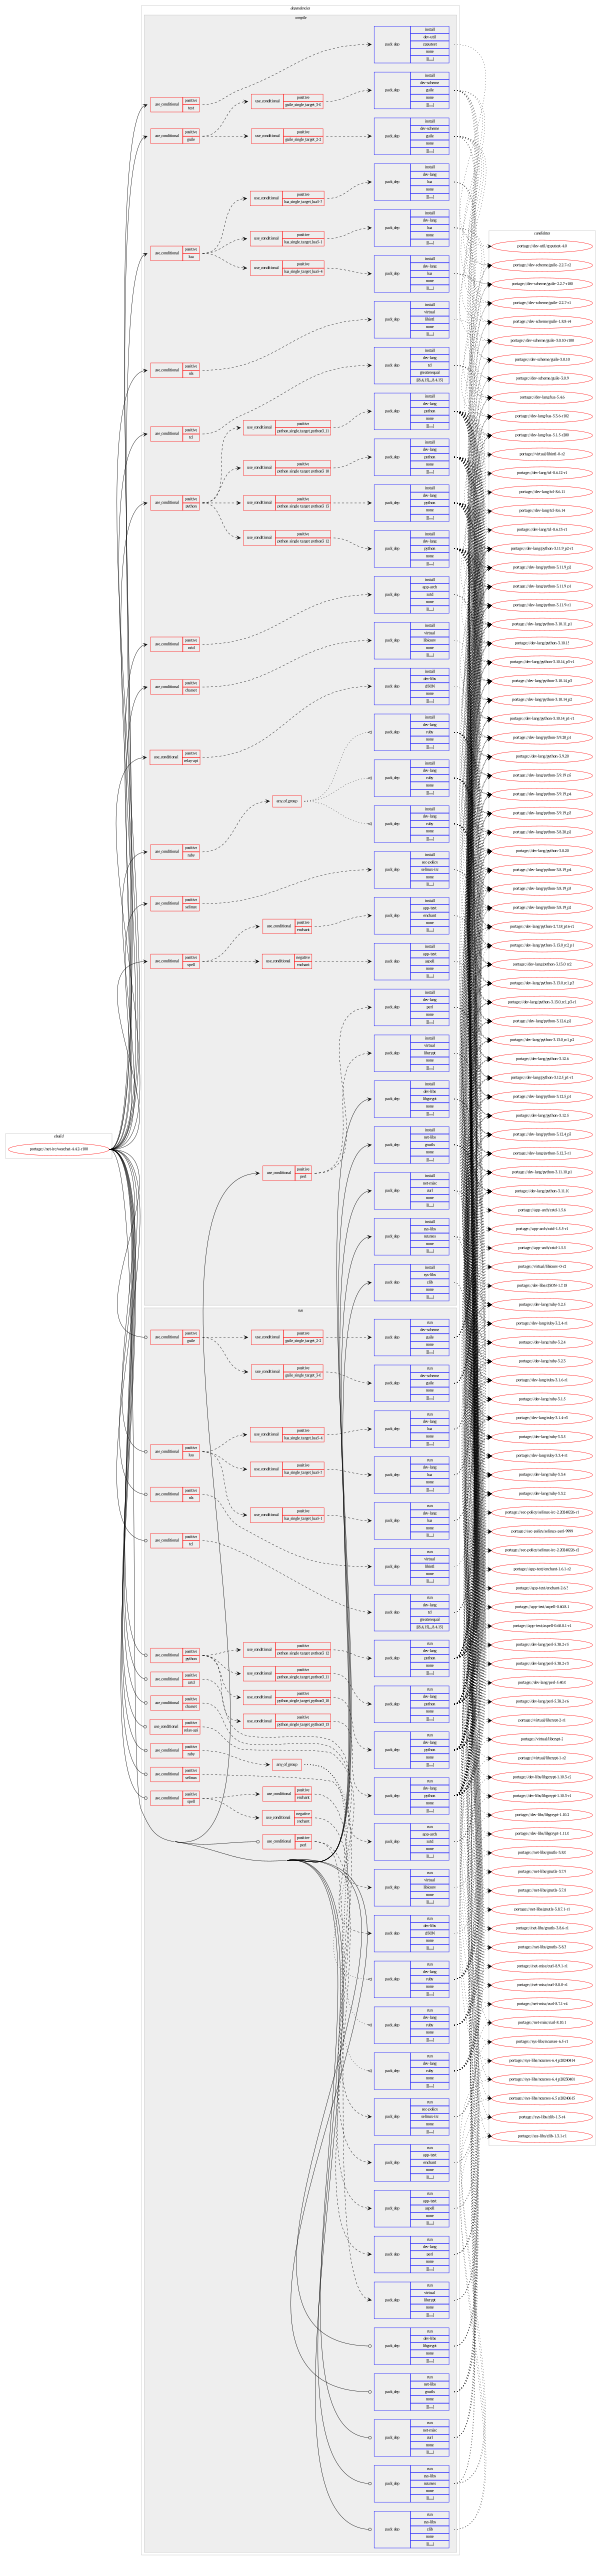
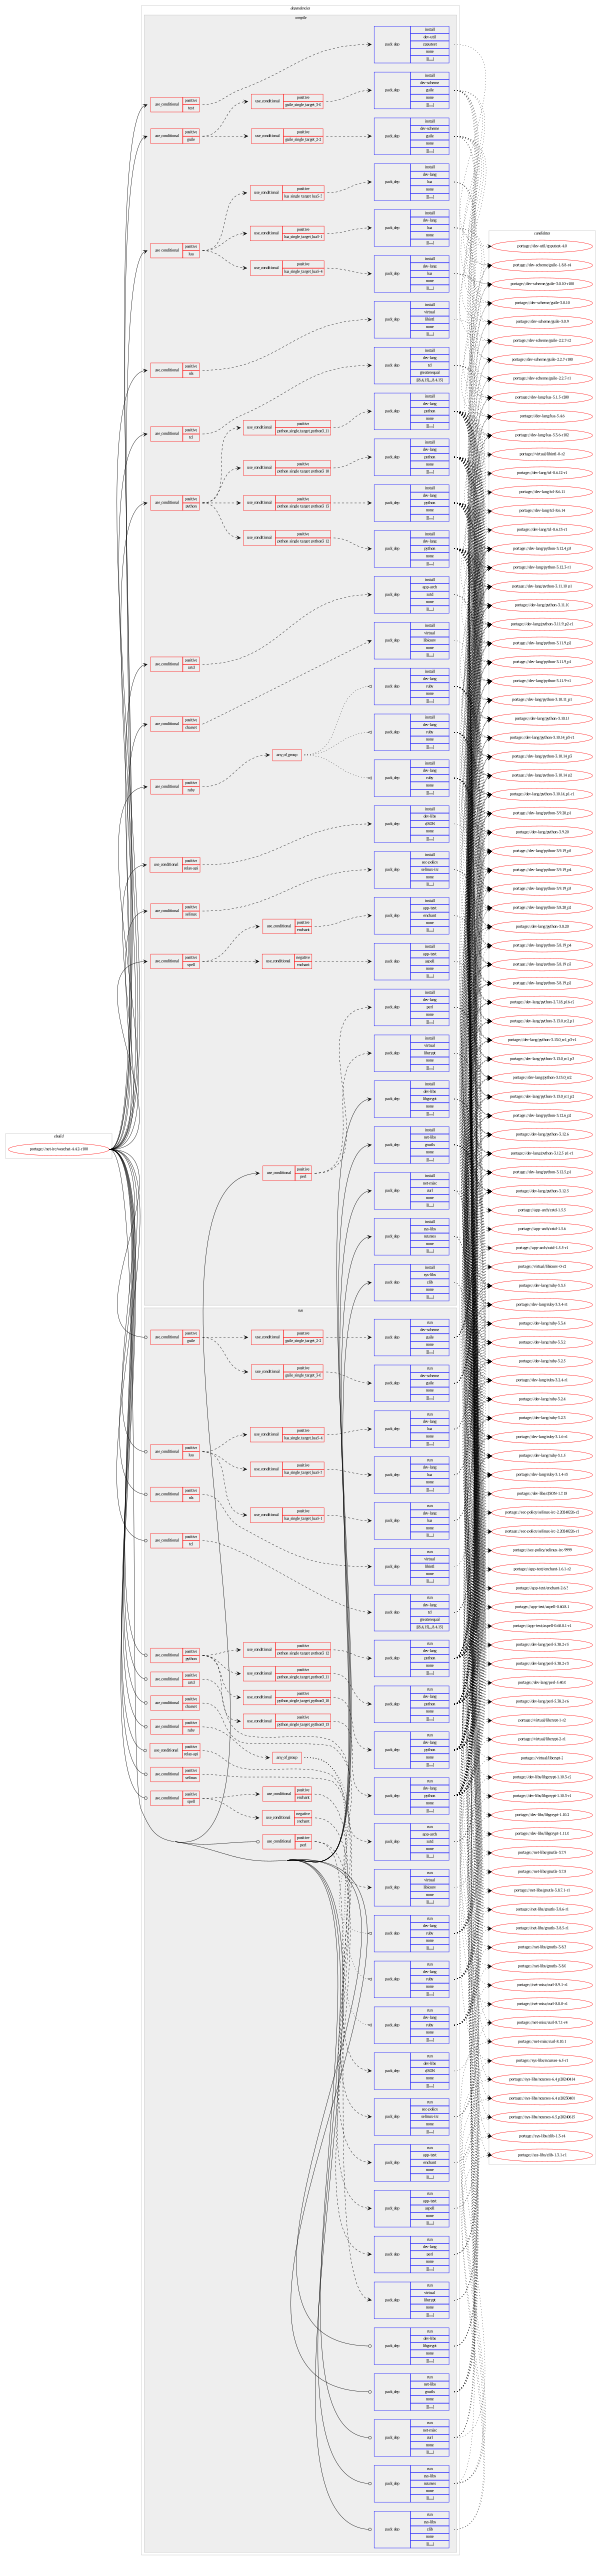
(542, 1532) -> (542, 1550)
none -> (542, 1928)
